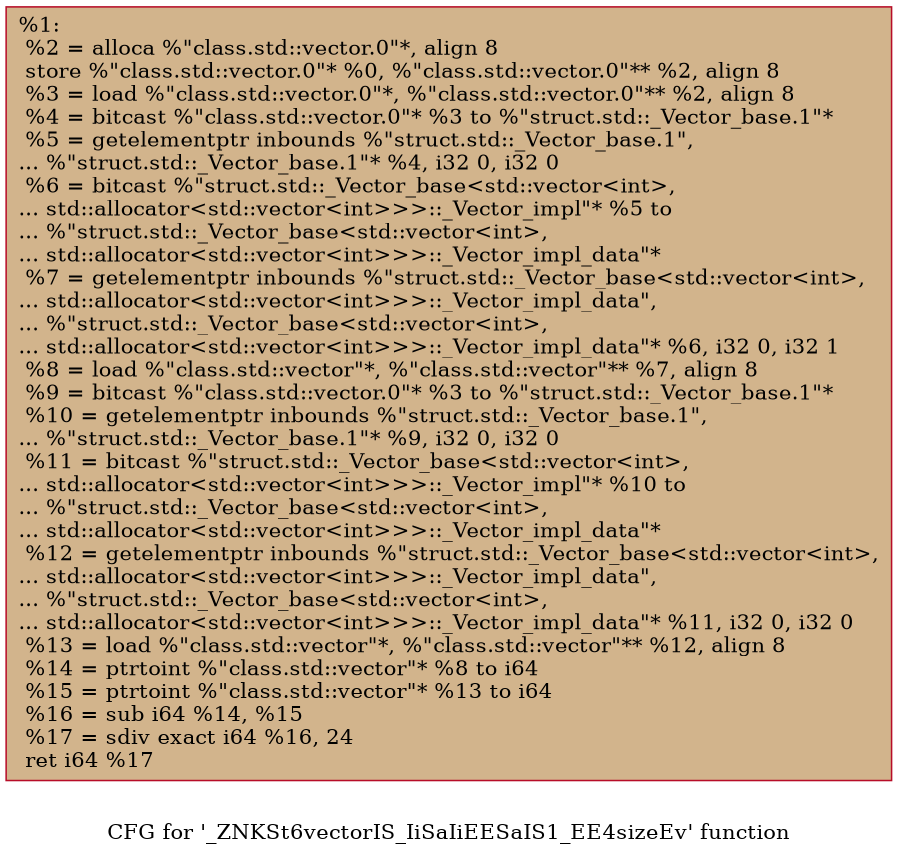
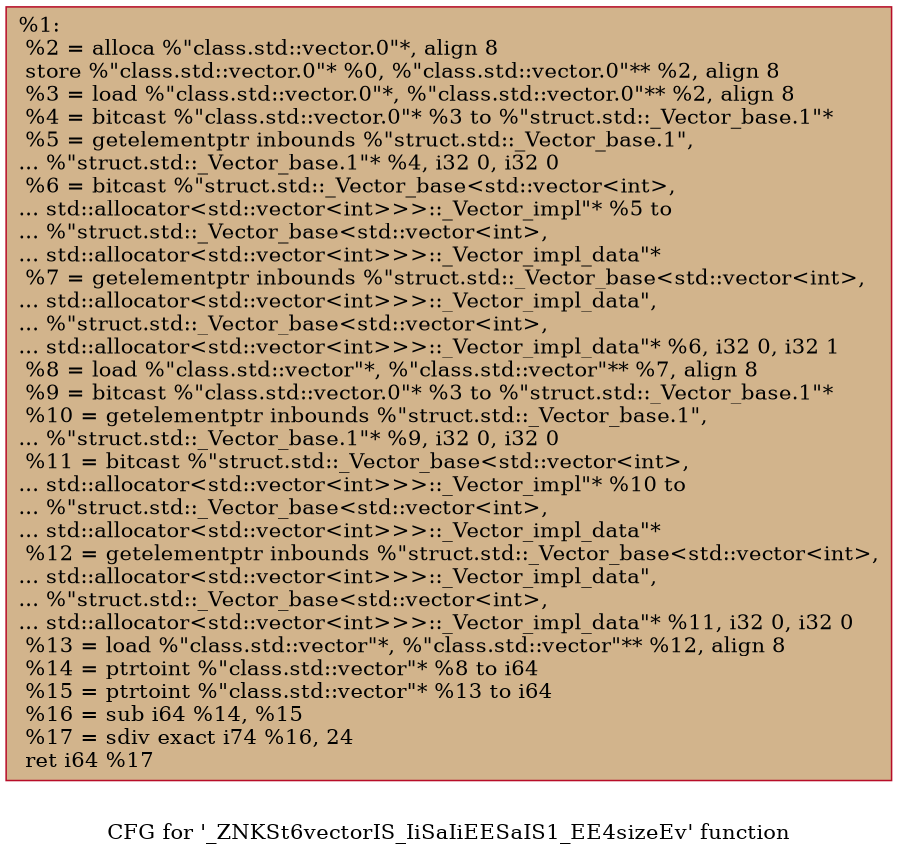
(187, 738) -> (187, 738)
